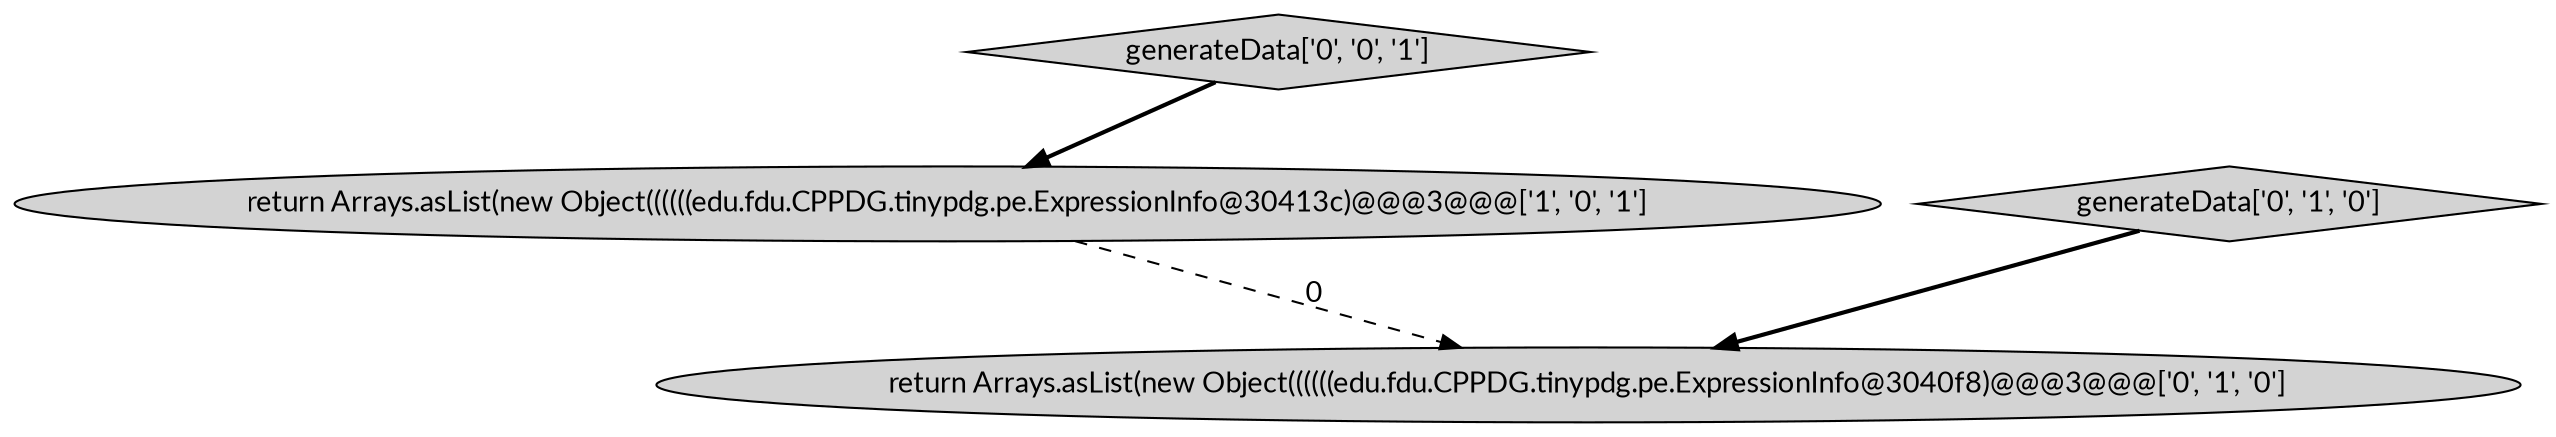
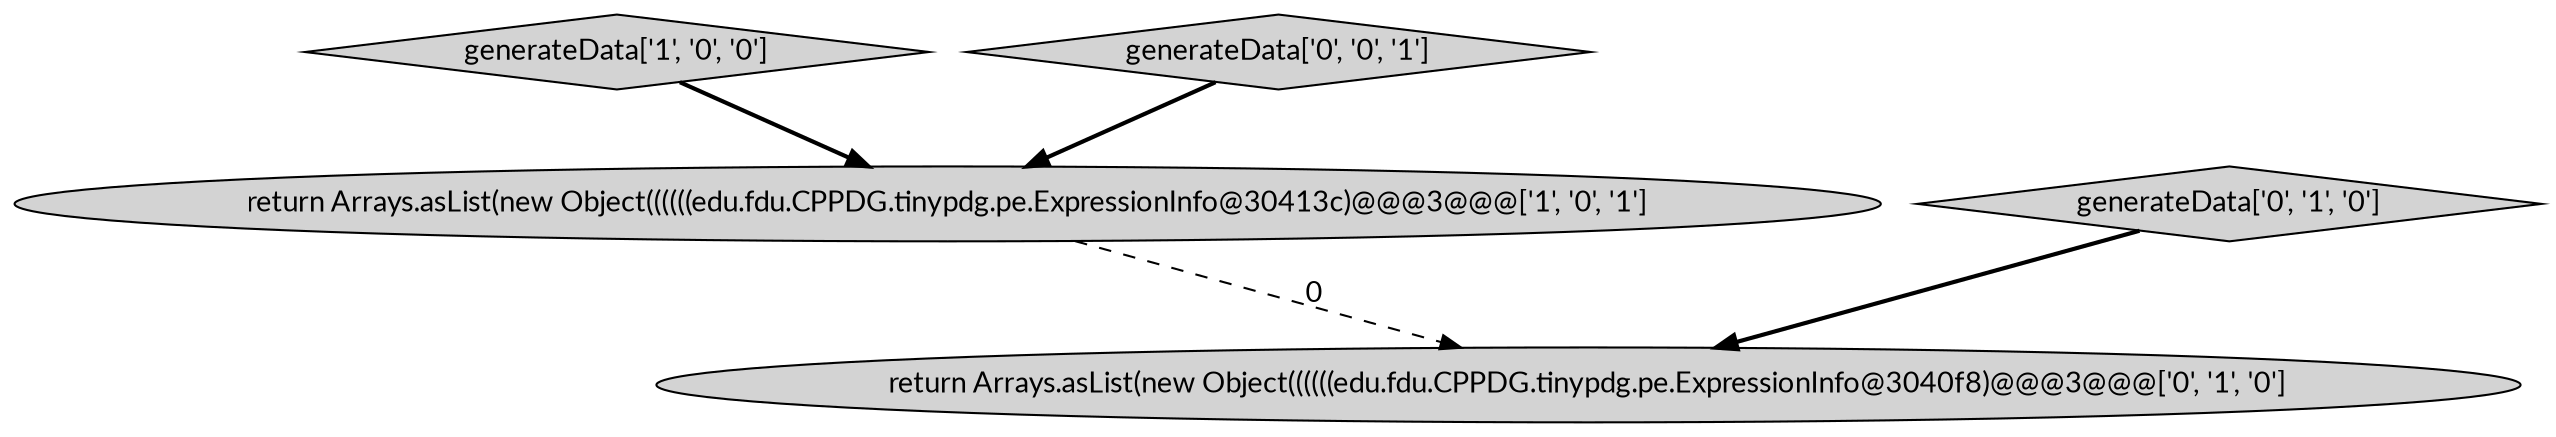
none -> (617, 52)
